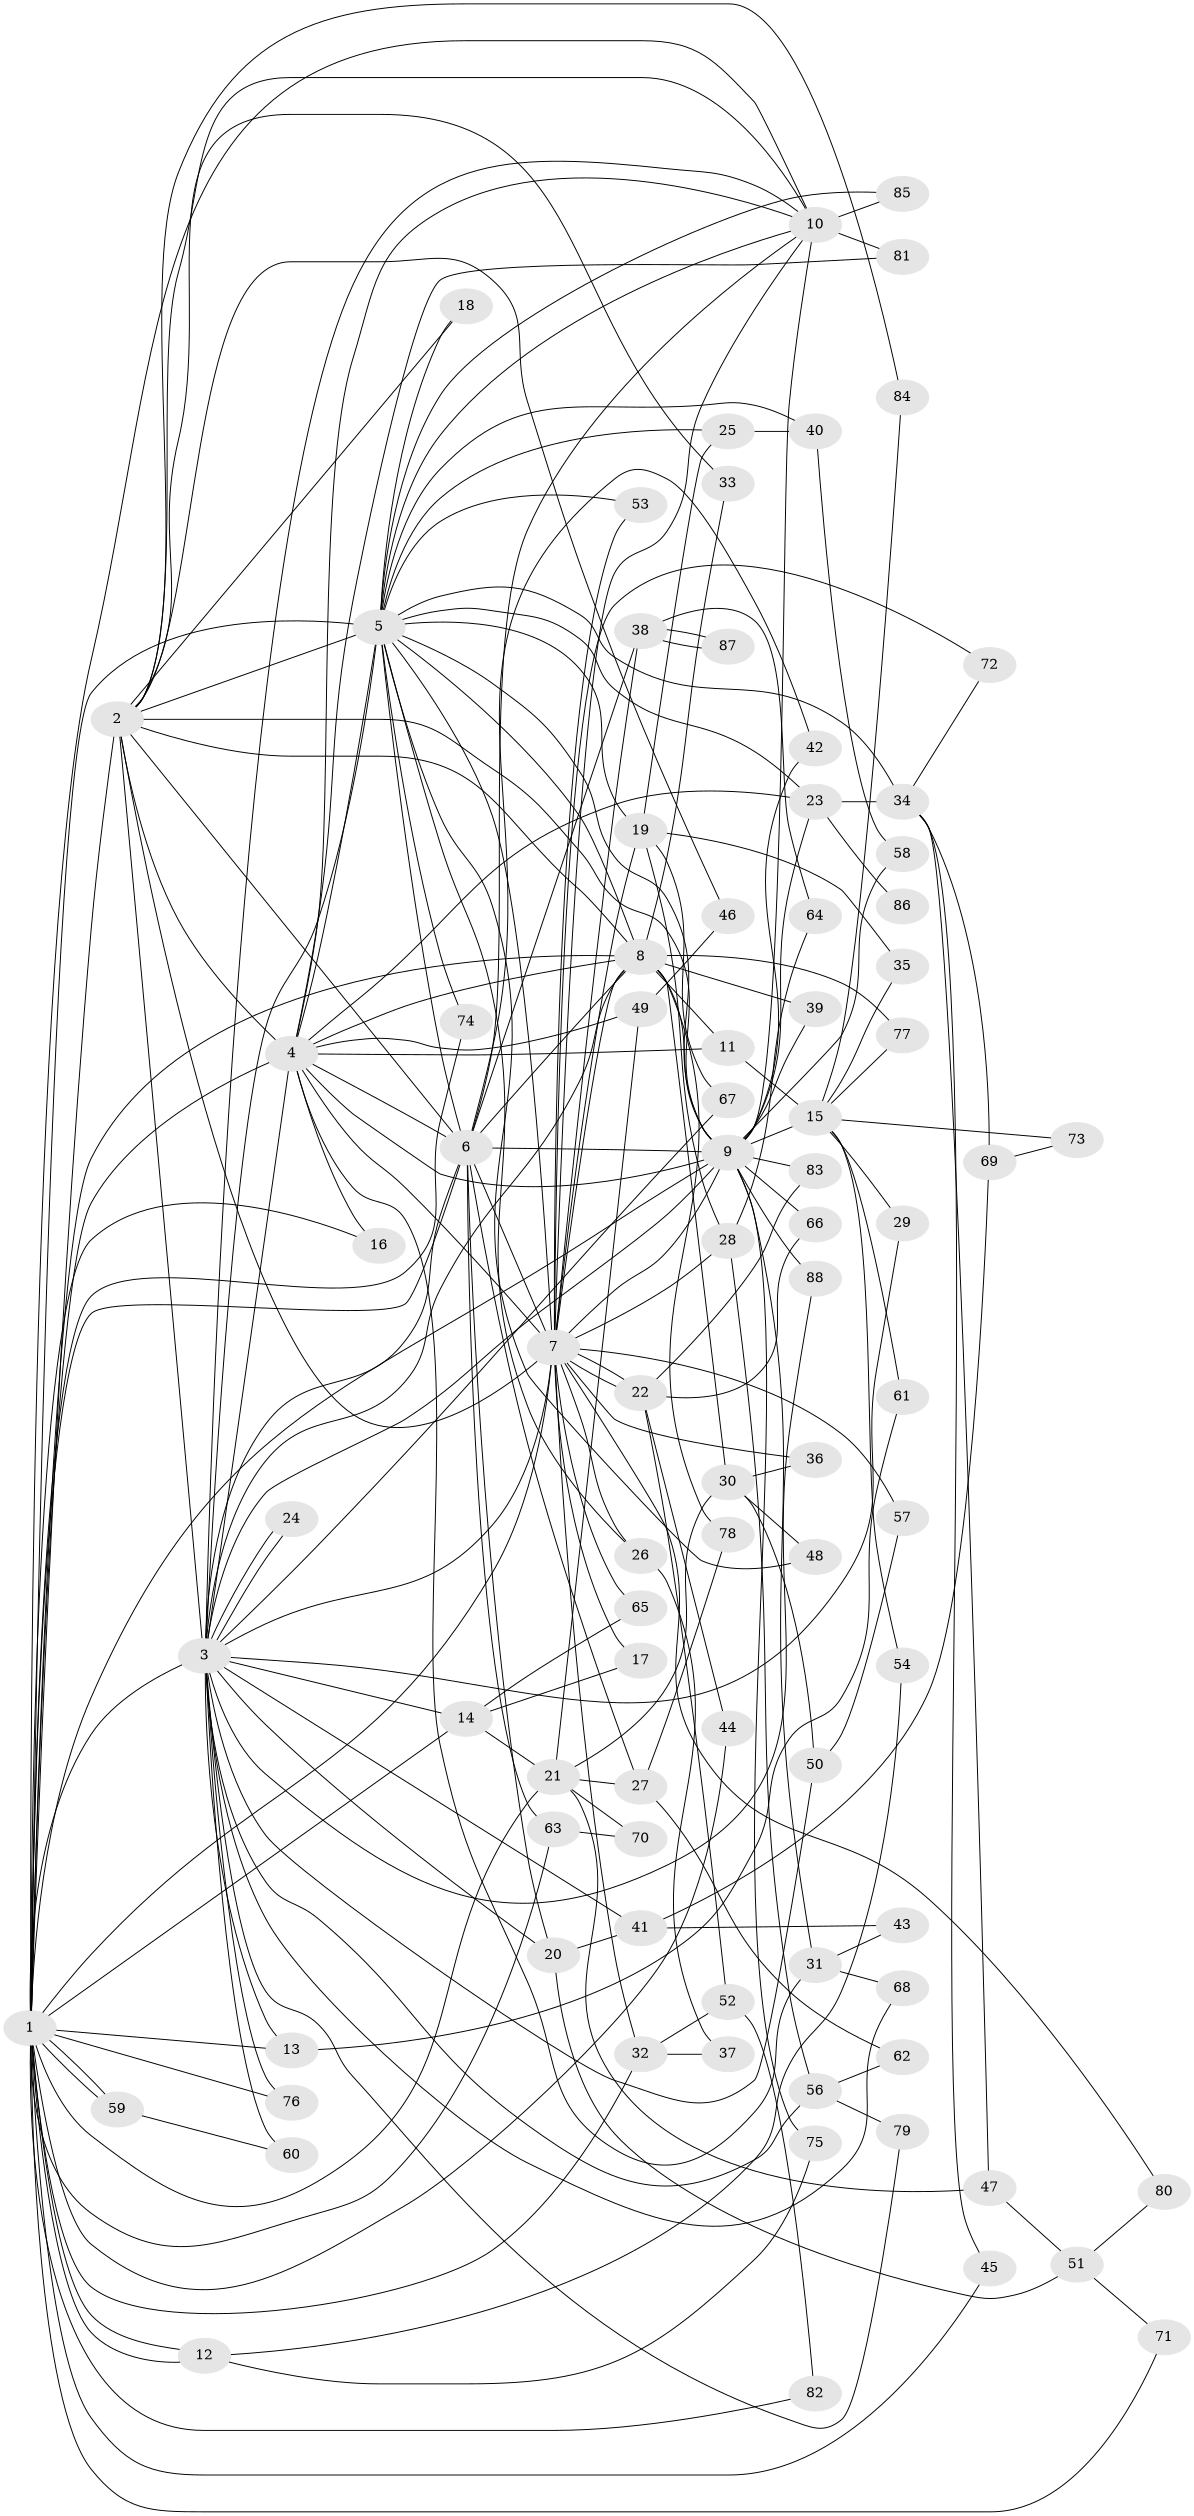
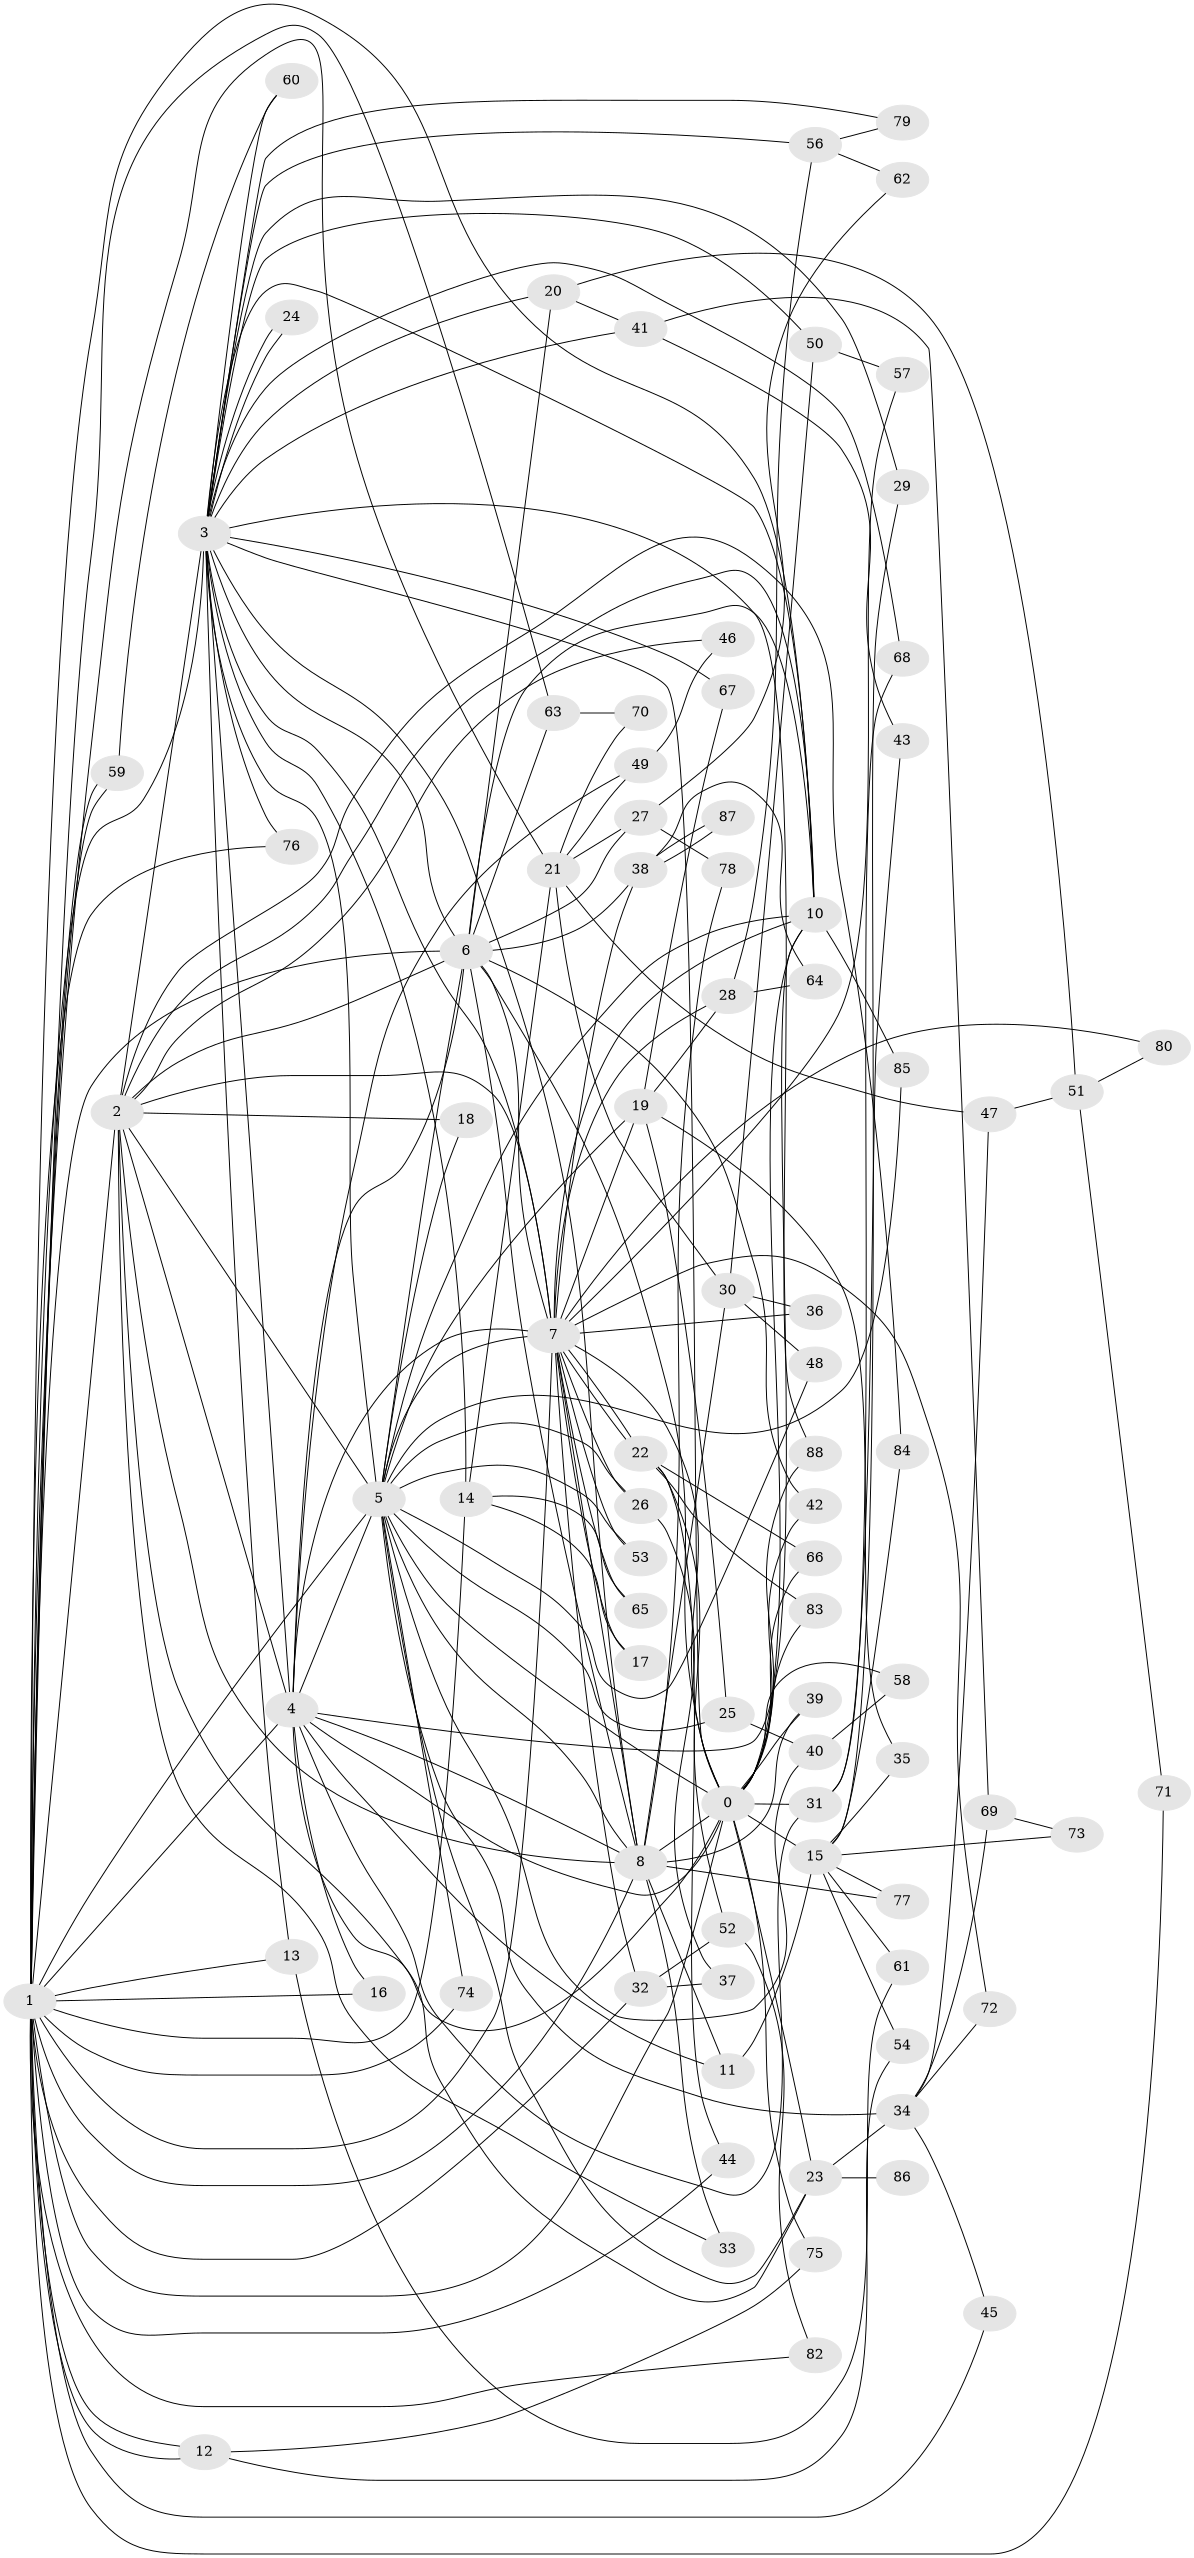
(903, 257) -> none
(728, 1153) -> (728, 1804)
